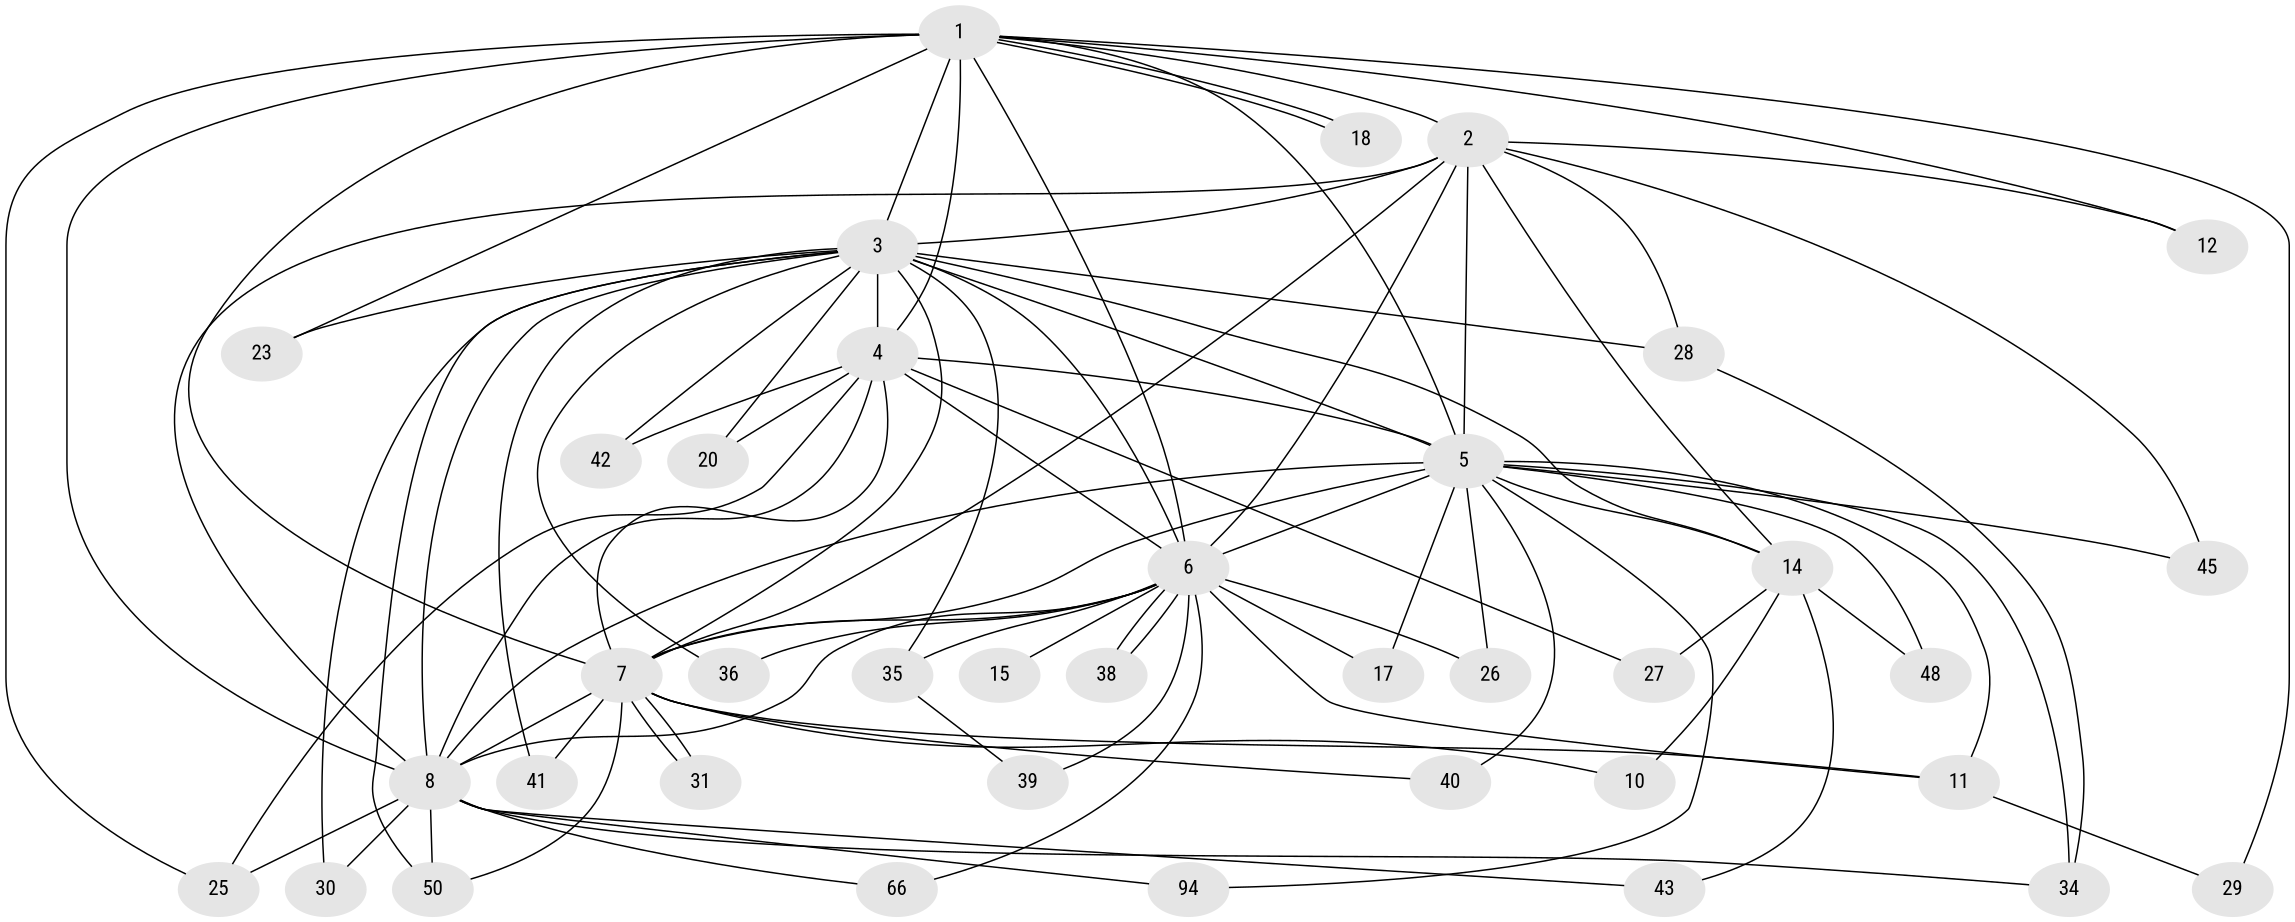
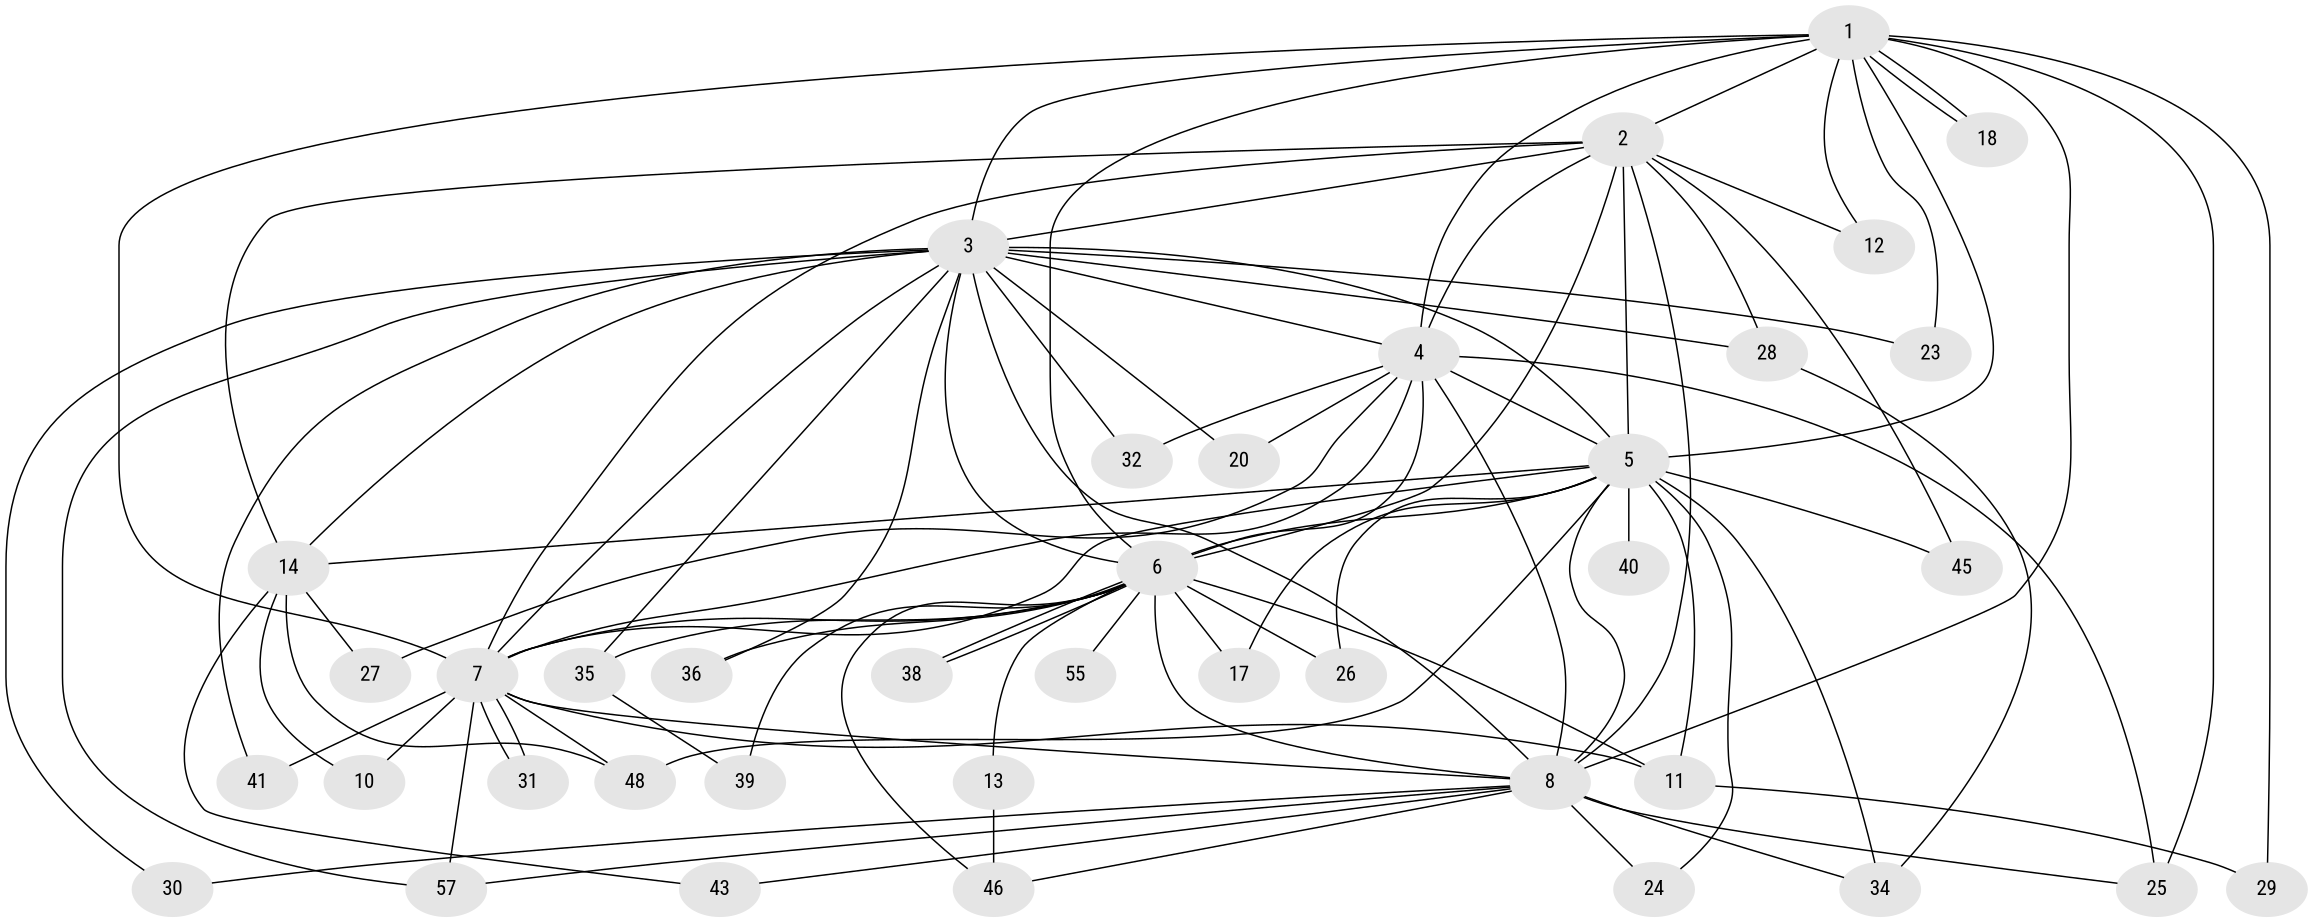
none -> (1491, 224)
(601, 461) -> (1132, 461)
(1000, 675) -> (1075, 675)
(1124, 759) -> (556, 729)
none -> (994, 782)
(433, 890) -> (446, 890)
(897, 890) -> (994, 890)
(1189, 890) -> (1654, 890)
